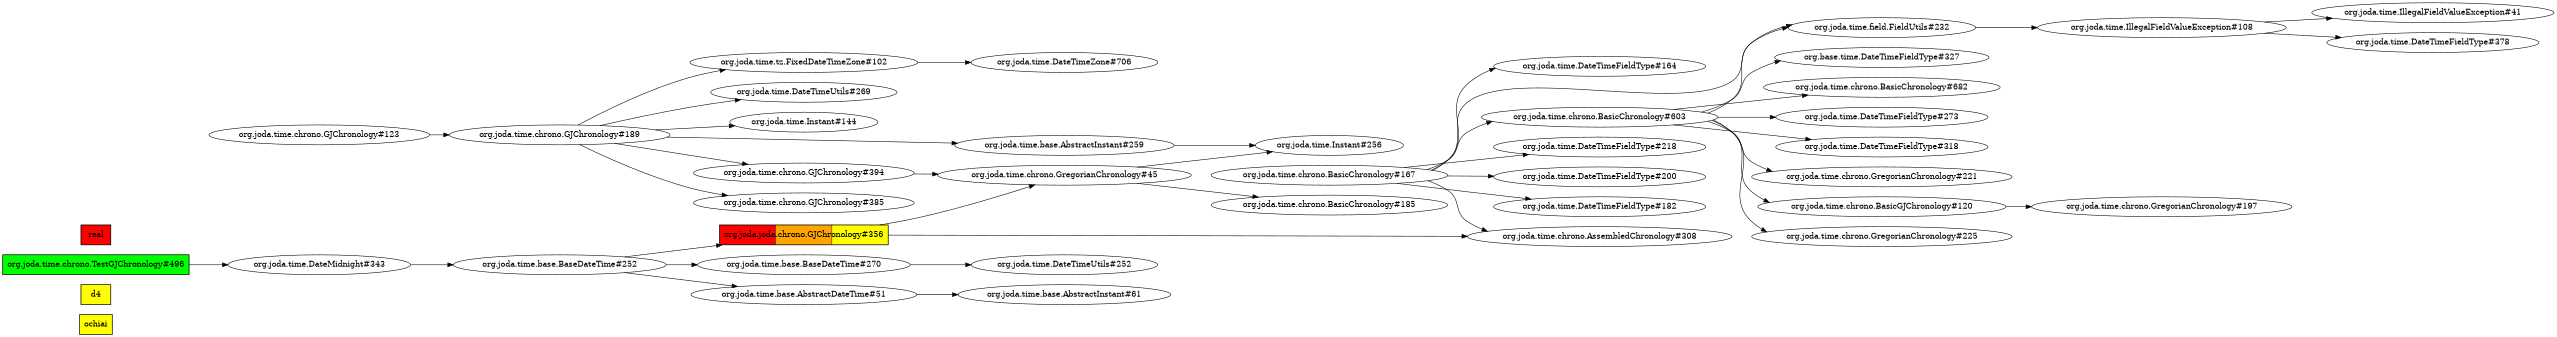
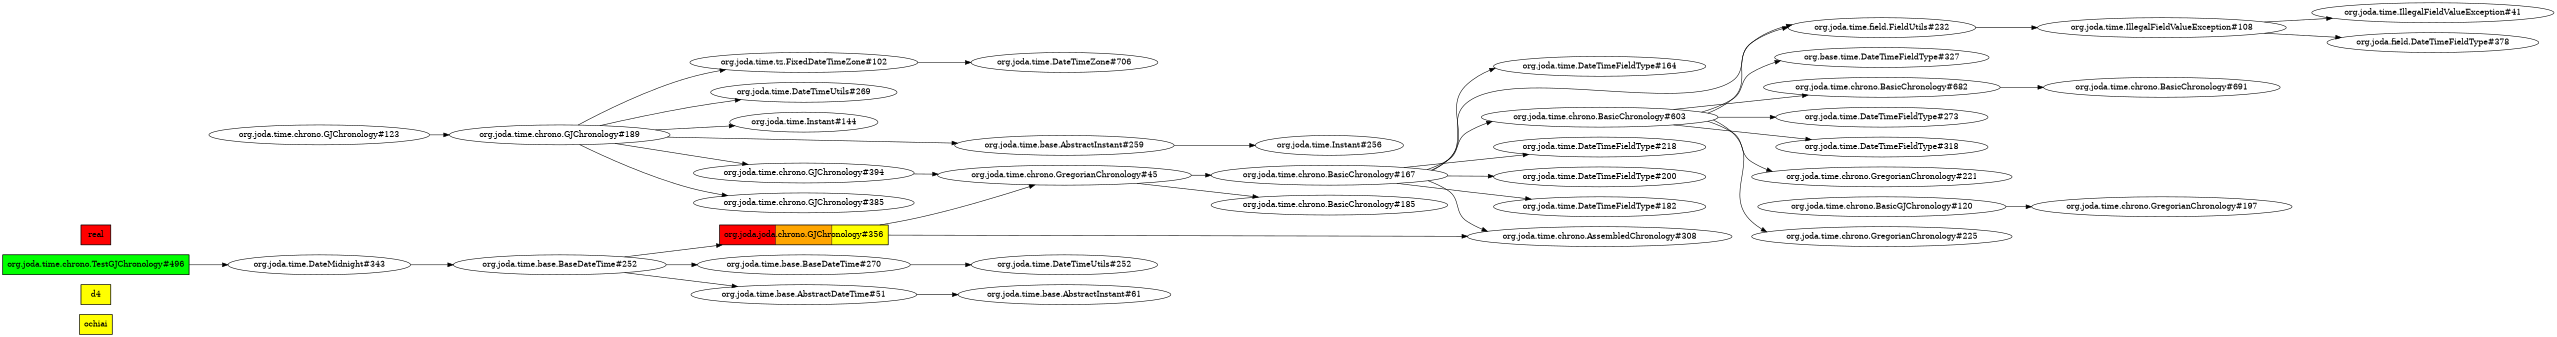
(2433, 43) -> (2433, 43)
none -> (2162, 87)
(1202, 160) -> (1198, 175)
(1745, 183) -> none
